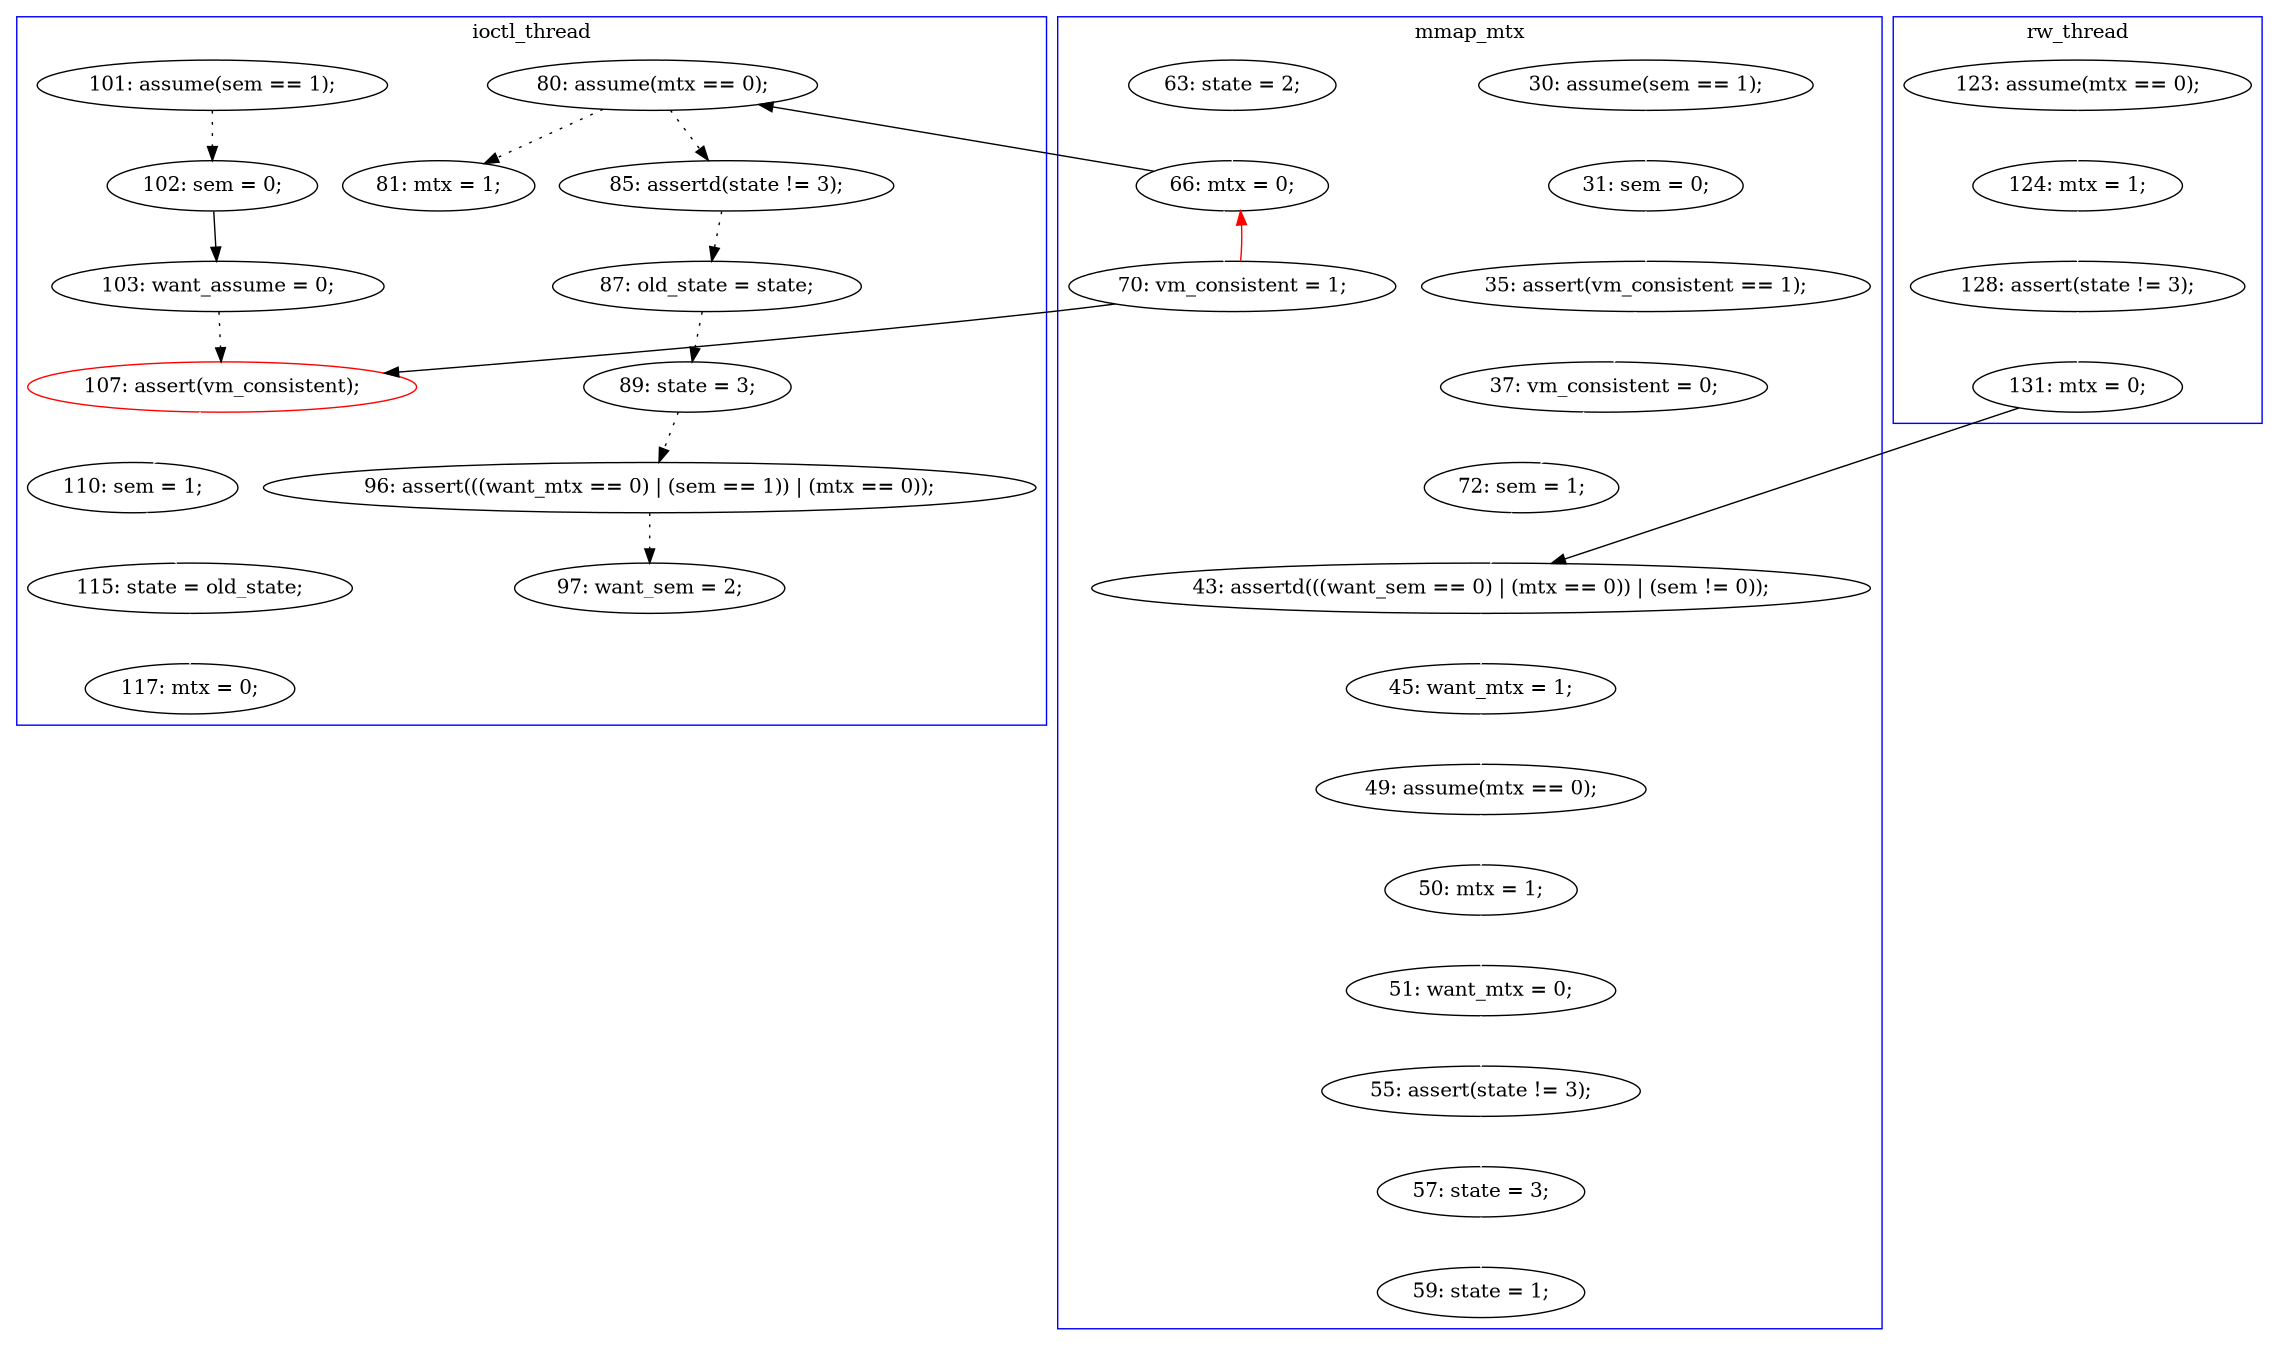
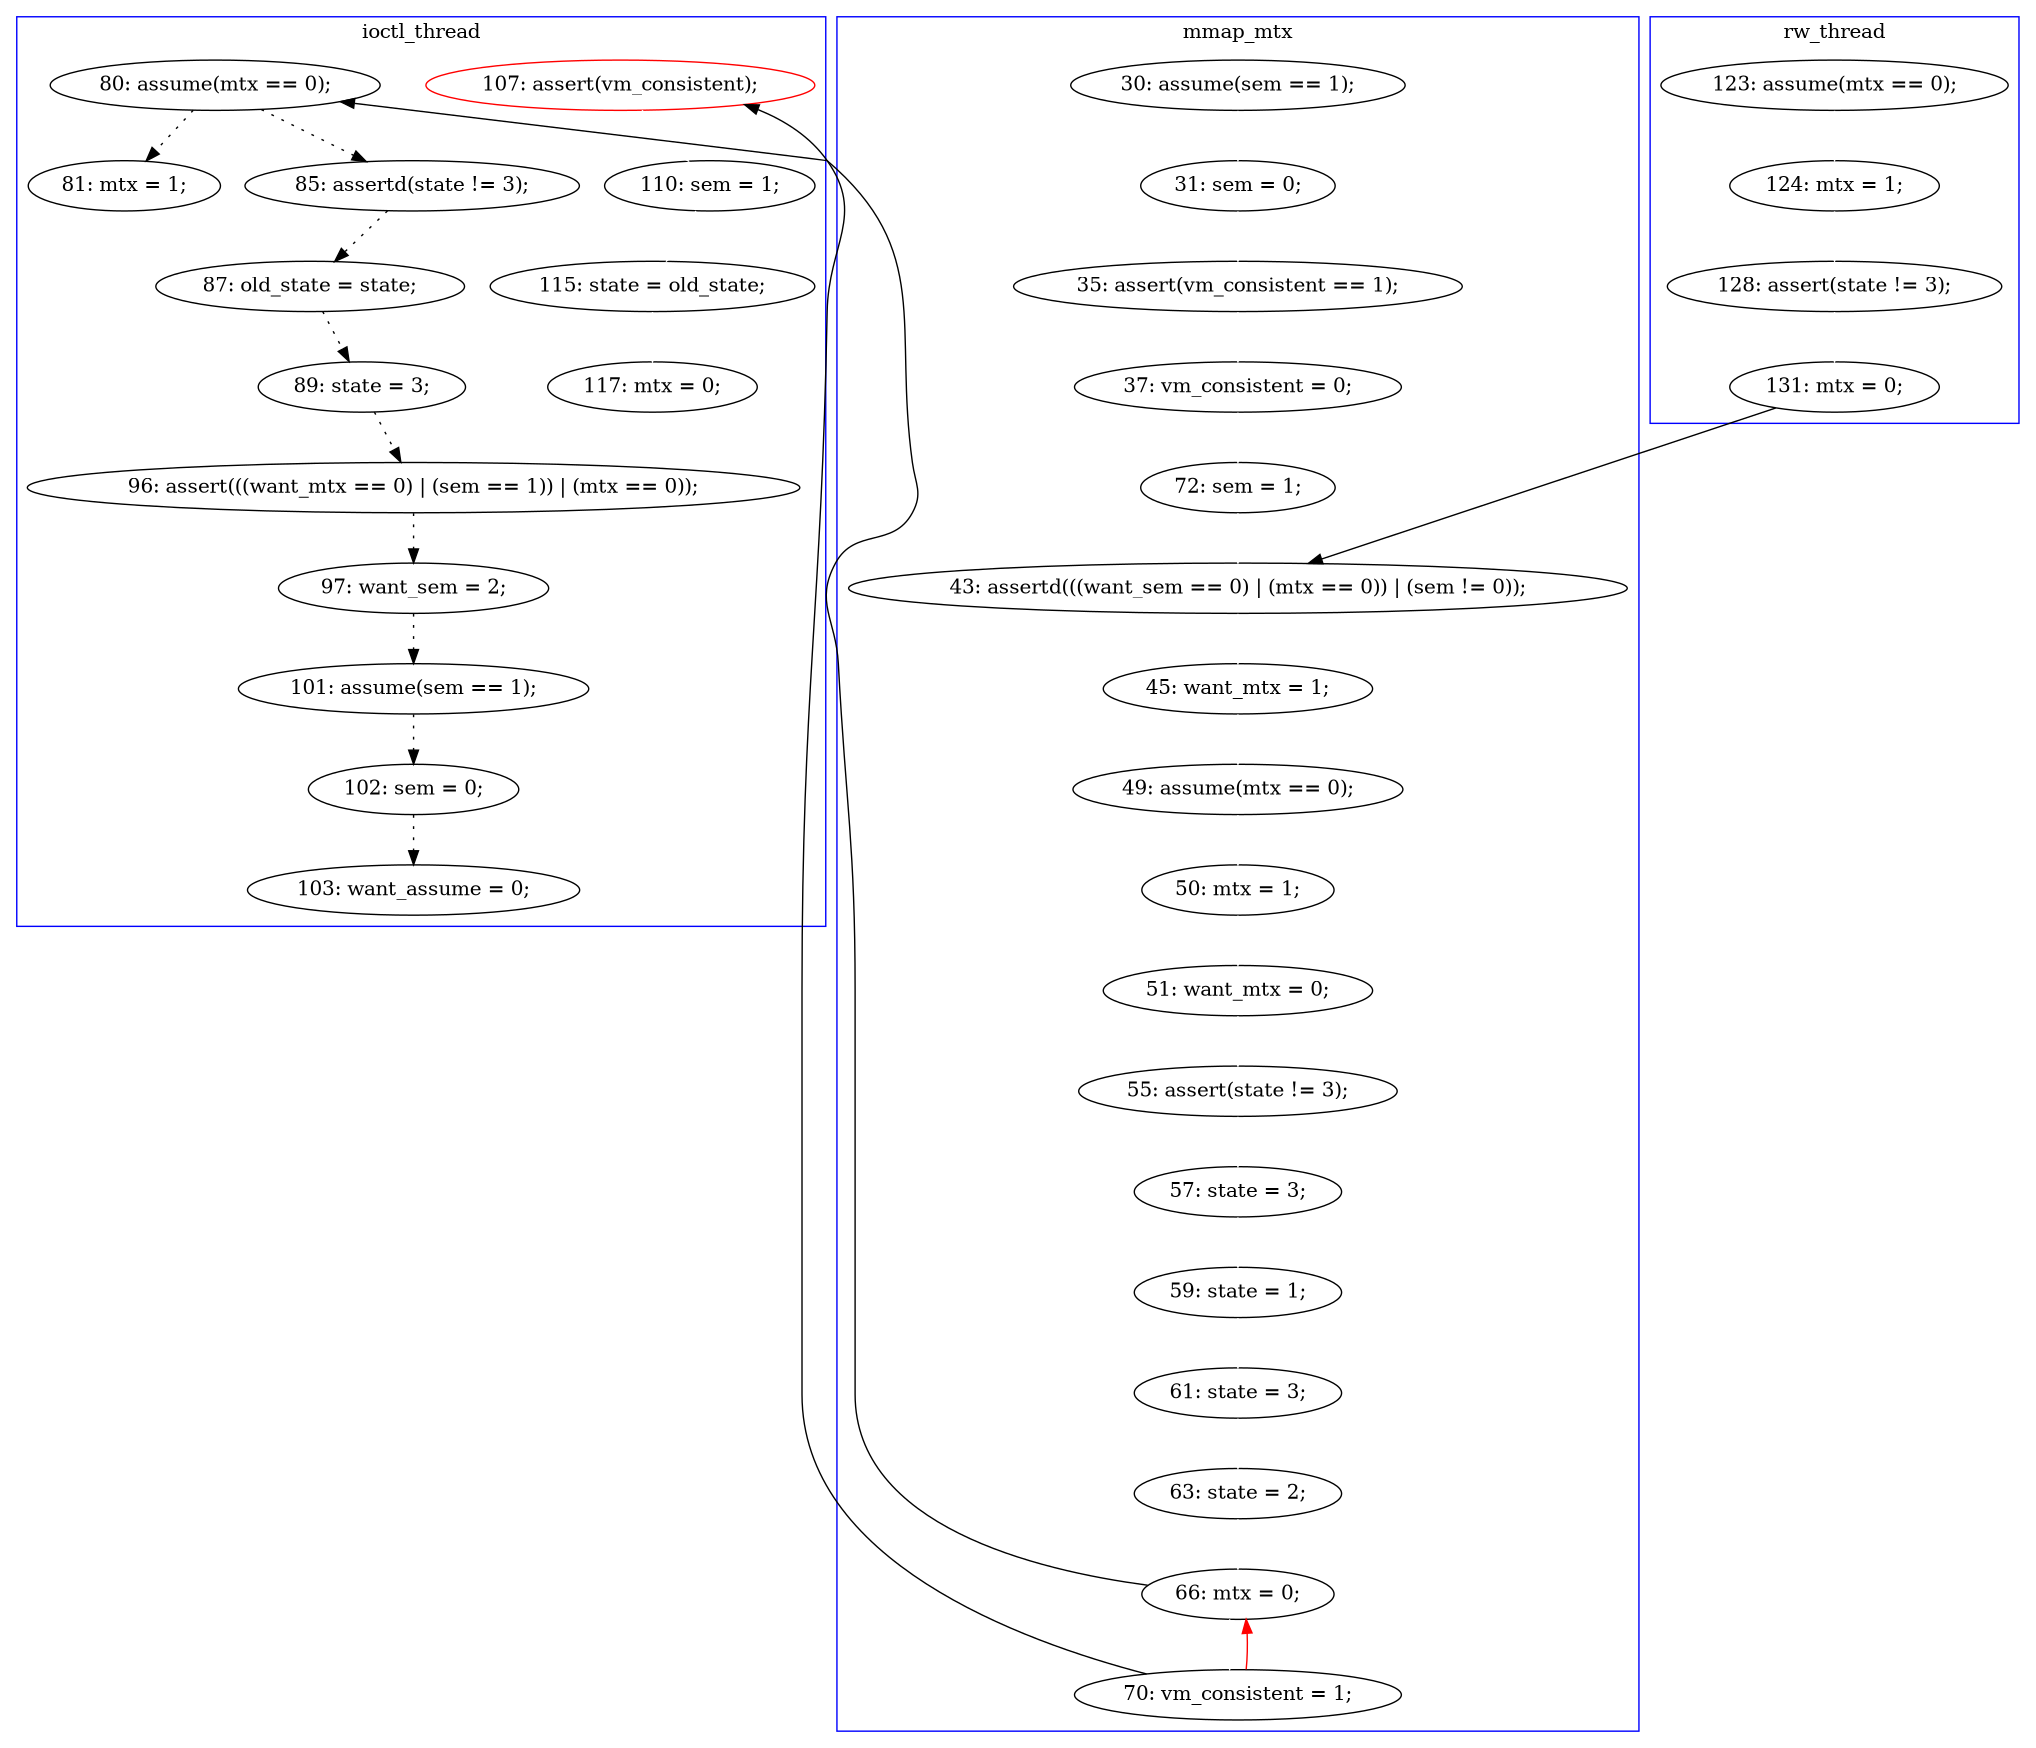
(215, 229) -> (414, 833)
(220, 330) -> none
none -> (414, 632)
none -> (1238, 1393)
